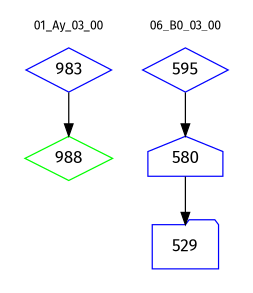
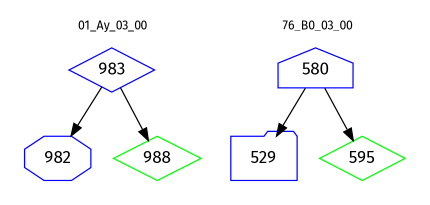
(185, 26) -> (318, 26)
(185, 70) -> (362, 158)
(185, 108) -> (336, 109)
none -> (58, 158)
